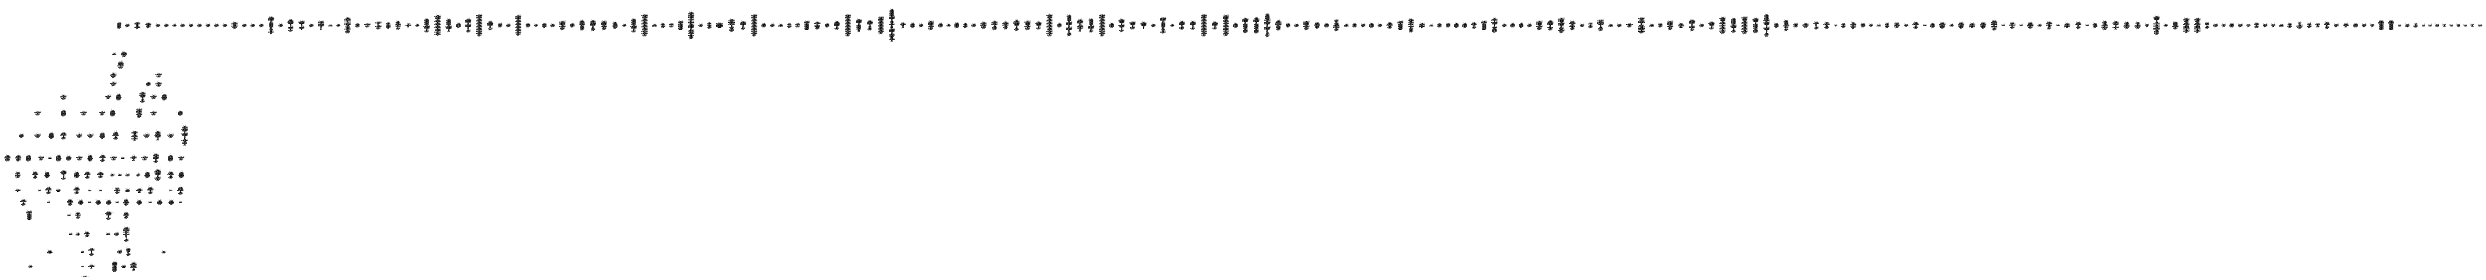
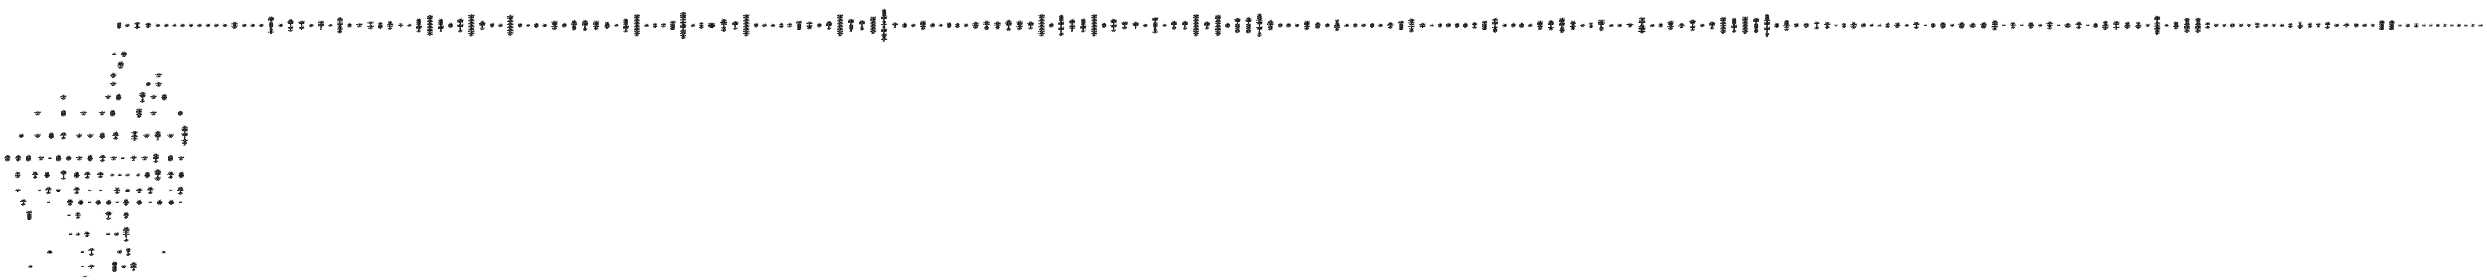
(330, 26) -> none
none -> (1289, 26)
